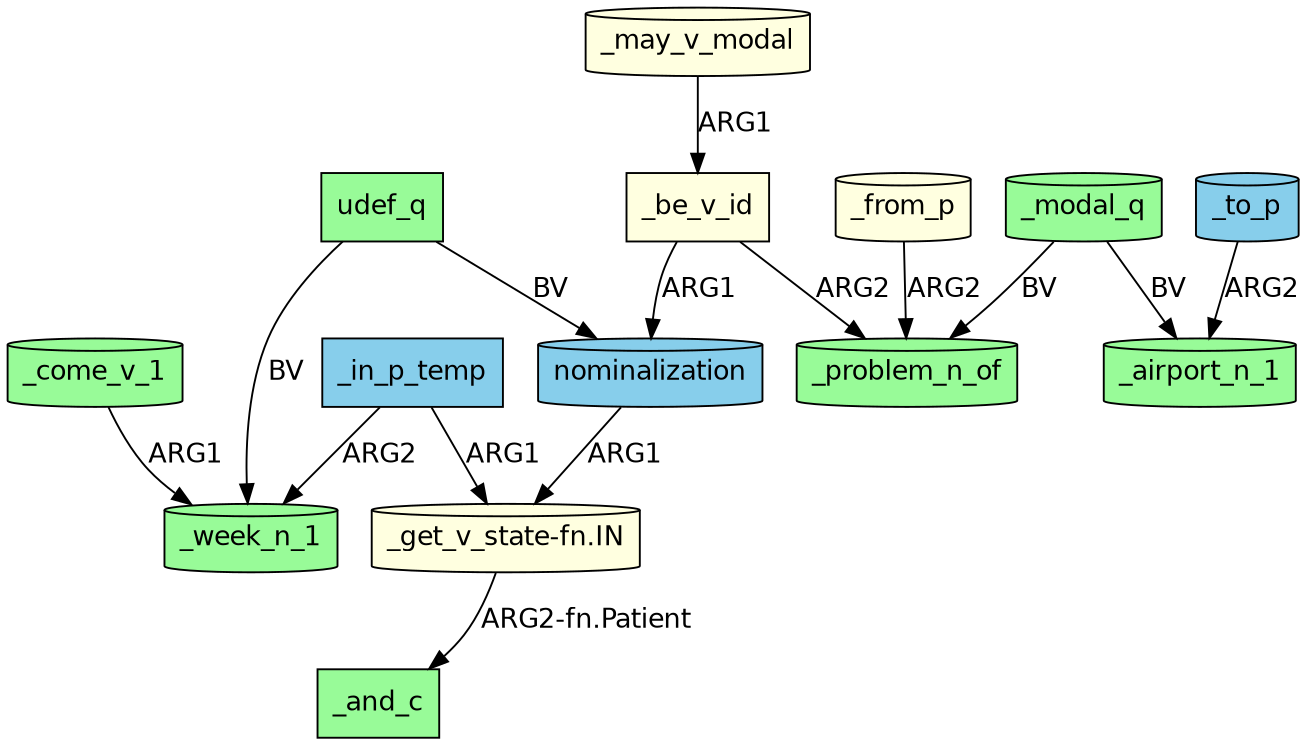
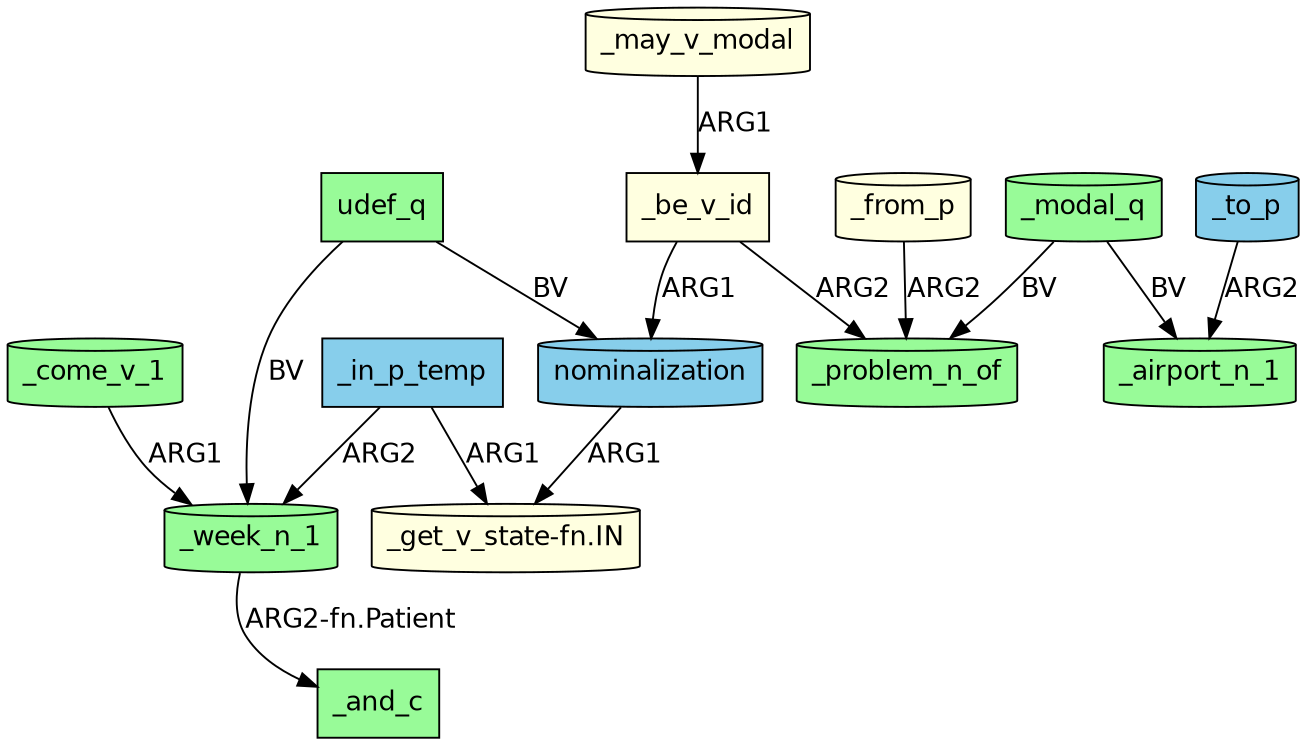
(475, 618) -> (247, 638)
